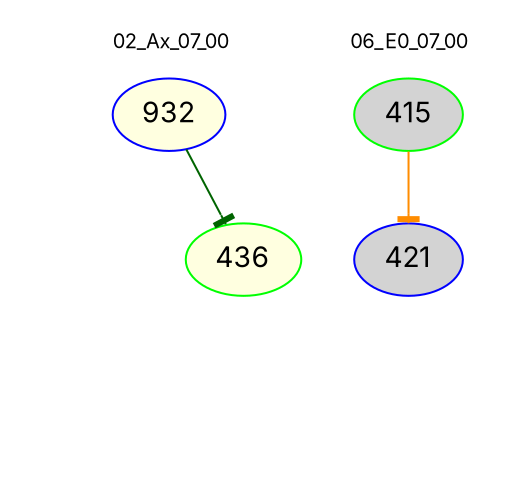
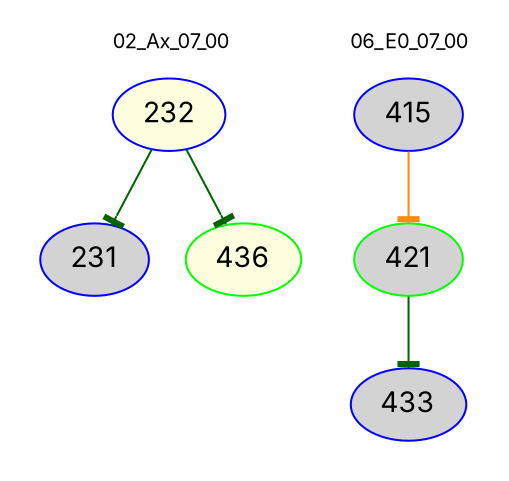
(169, 115) -> (169, 115)
(409, 115) -> (409, 115)
none -> (95, 260)
(409, 260) -> (409, 260)
none -> (409, 405)
